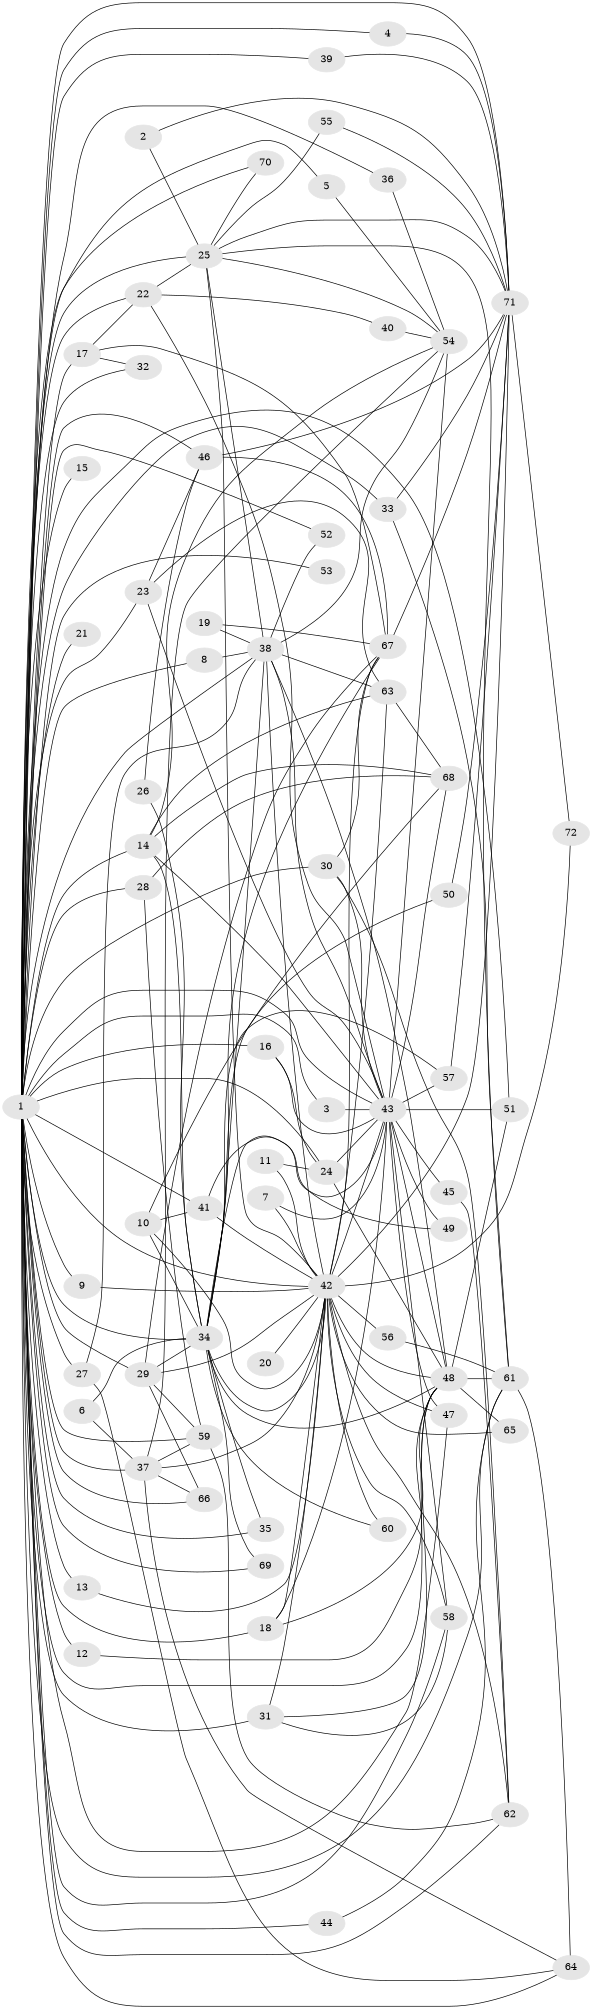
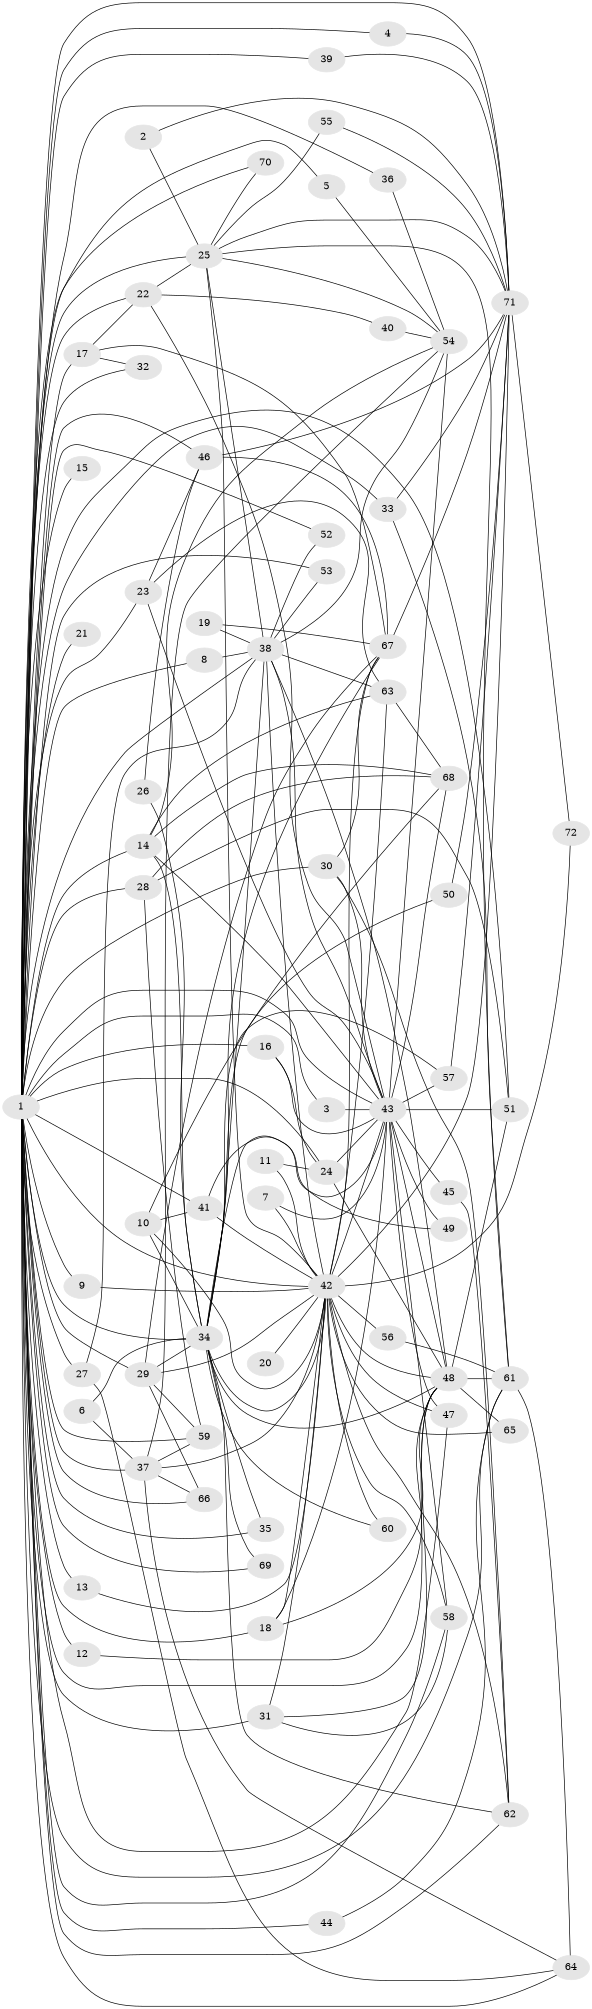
none -> (296, 610)
none -> (431, 823)
(239, 1735) -> (234, 1672)
